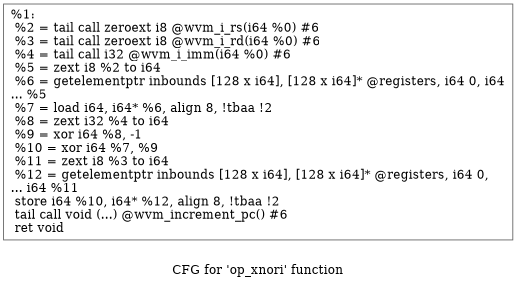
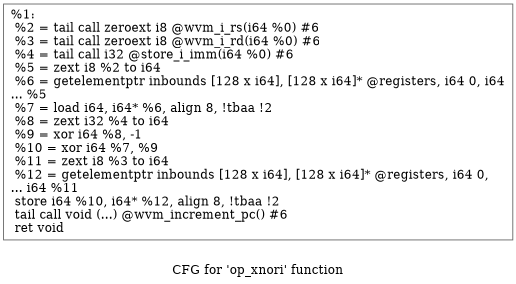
(151, 55) -> (153, 55)
